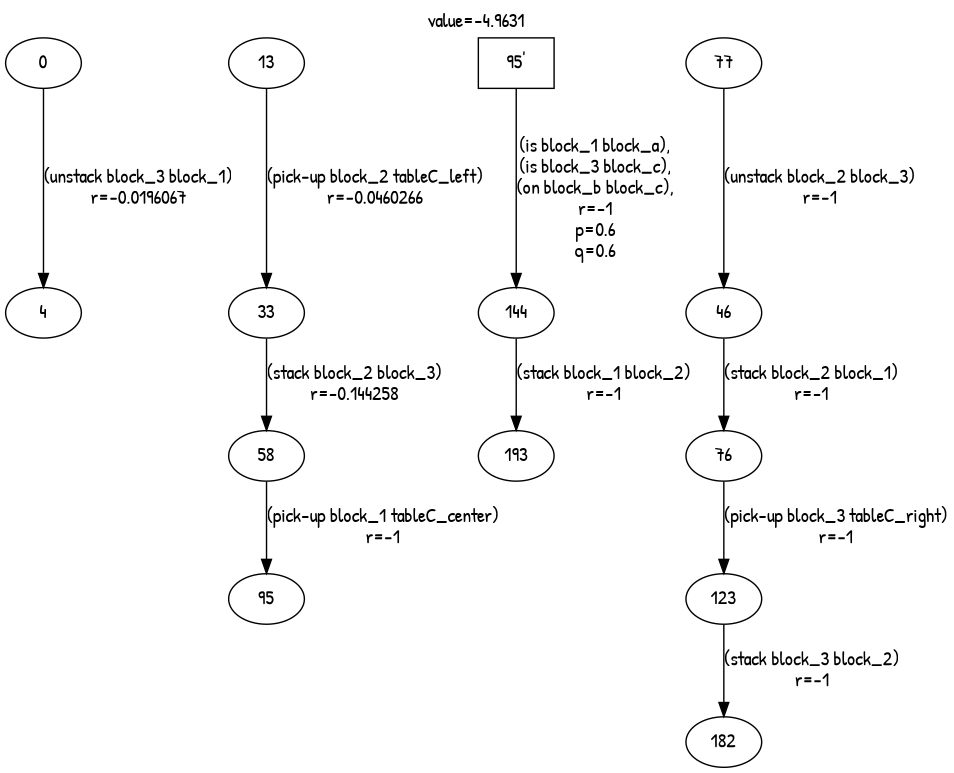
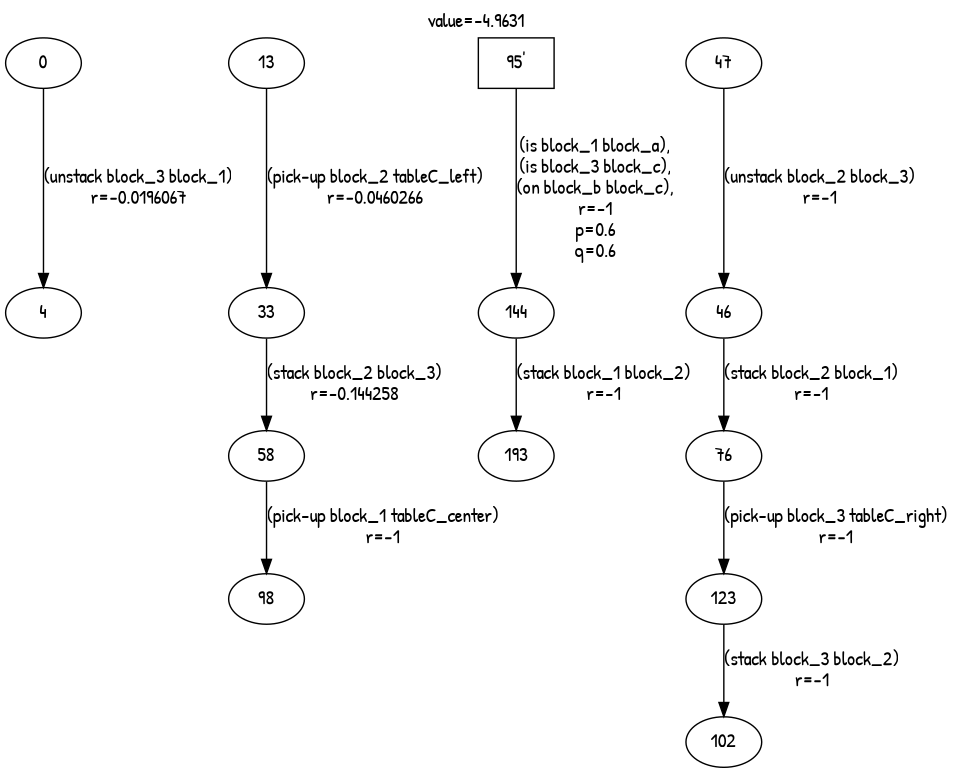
(724, 63) -> (724, 63)
(267, 599) -> (267, 599)
(724, 742) -> (724, 742)
